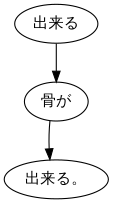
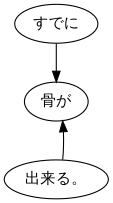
(56, 24) -> (56, 24)
(49, 135) -> (64, 146)
